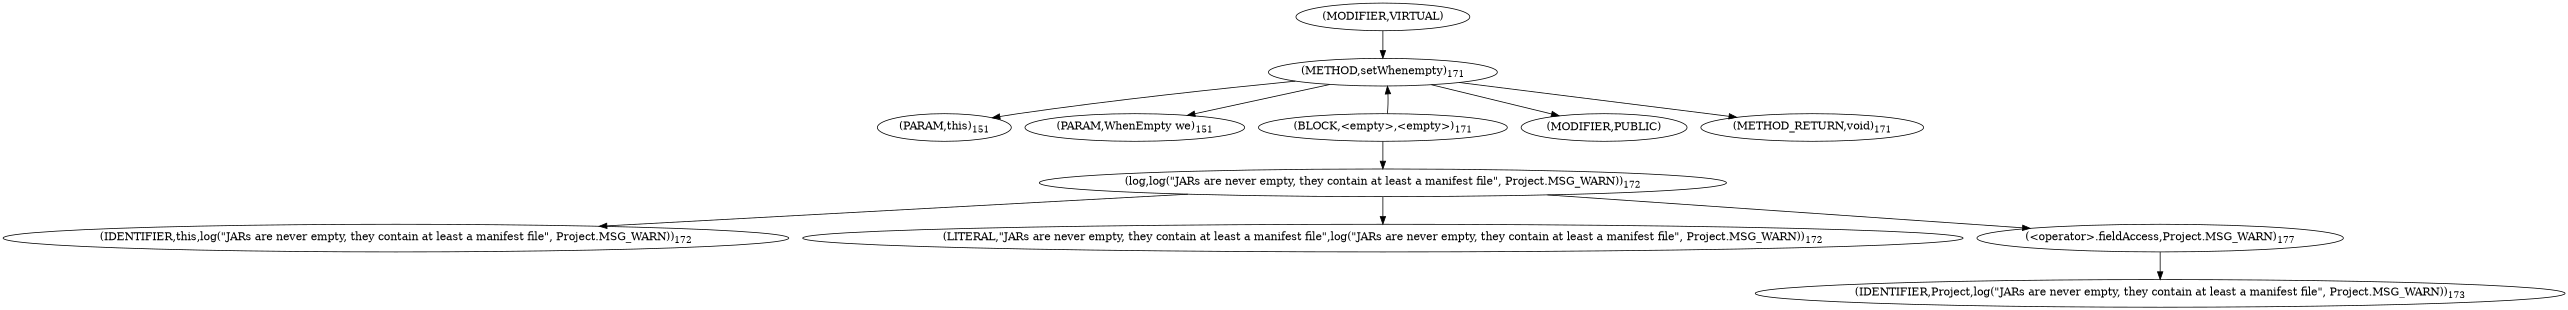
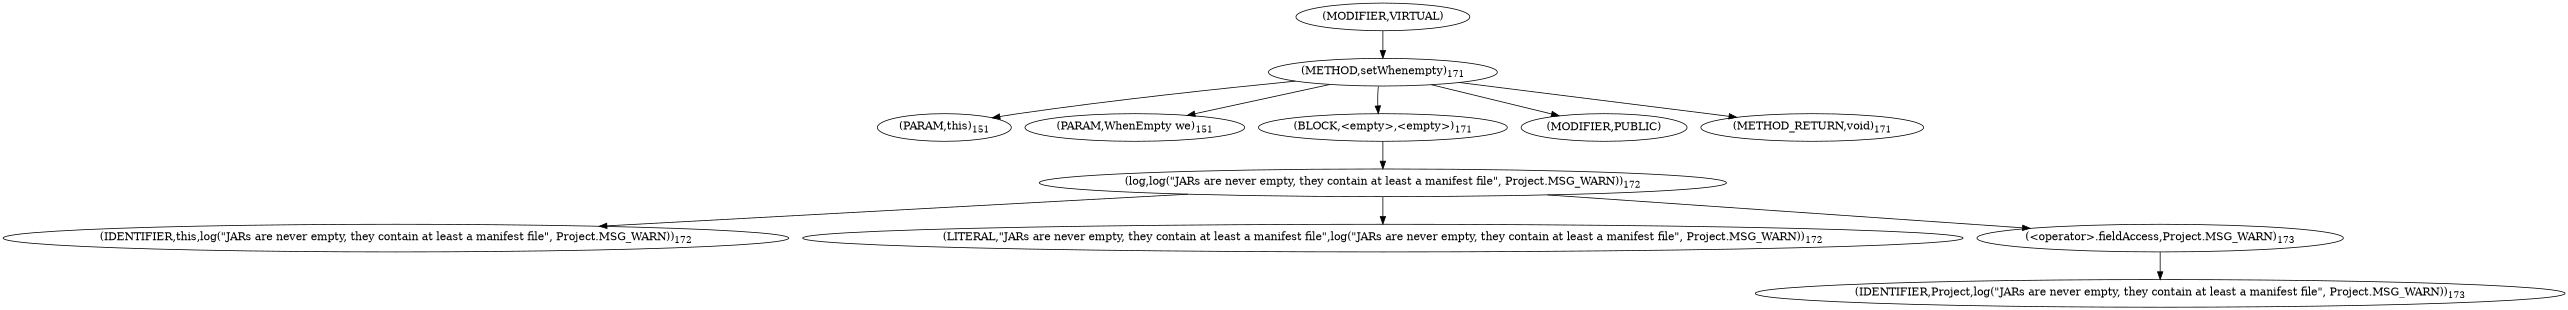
(1388, 104) -> (1378, 96)
(2286, 237) -> (2286, 237)
